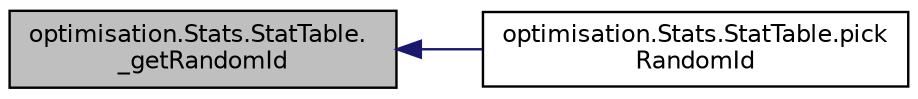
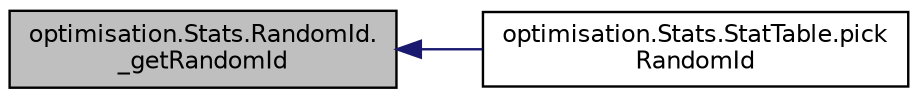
(203, 49) -> (203, 49)
